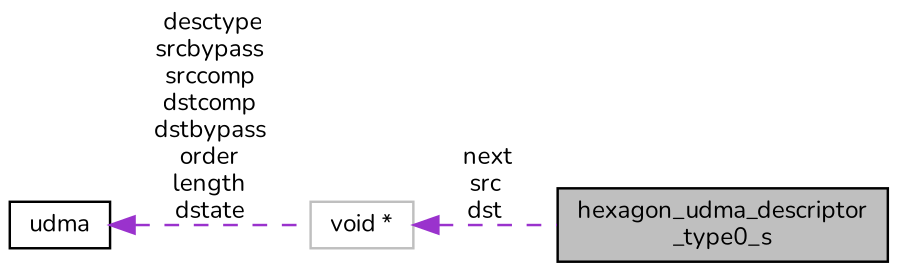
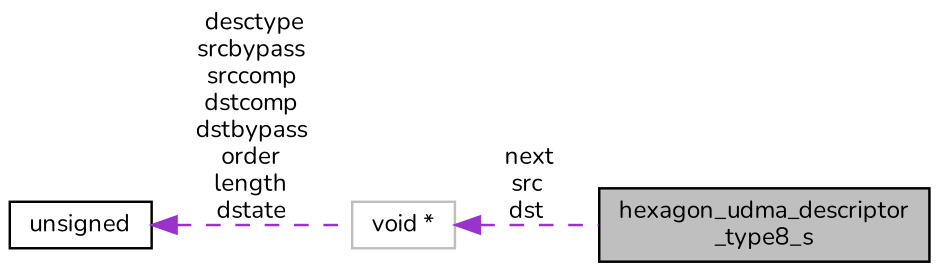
(60, 225) -> (81, 225)
(723, 225) -> (764, 225)
